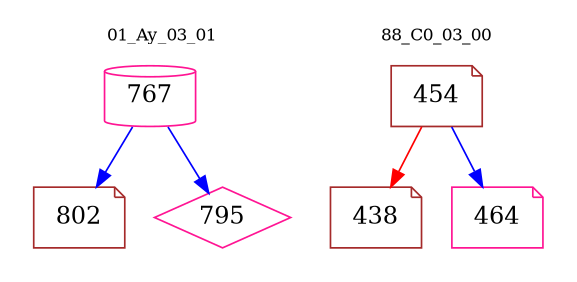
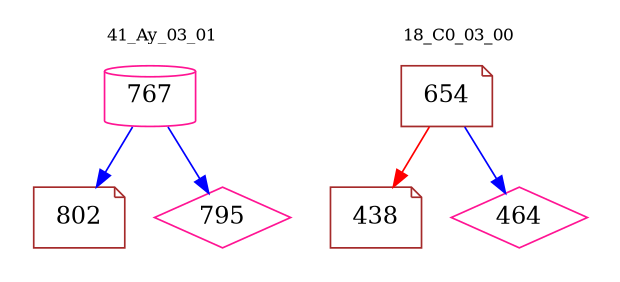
(162, 36) -> (162, 36)
(437, 36) -> (459, 36)
(437, 96) -> (447, 96)
(497, 218) -> (519, 218)
